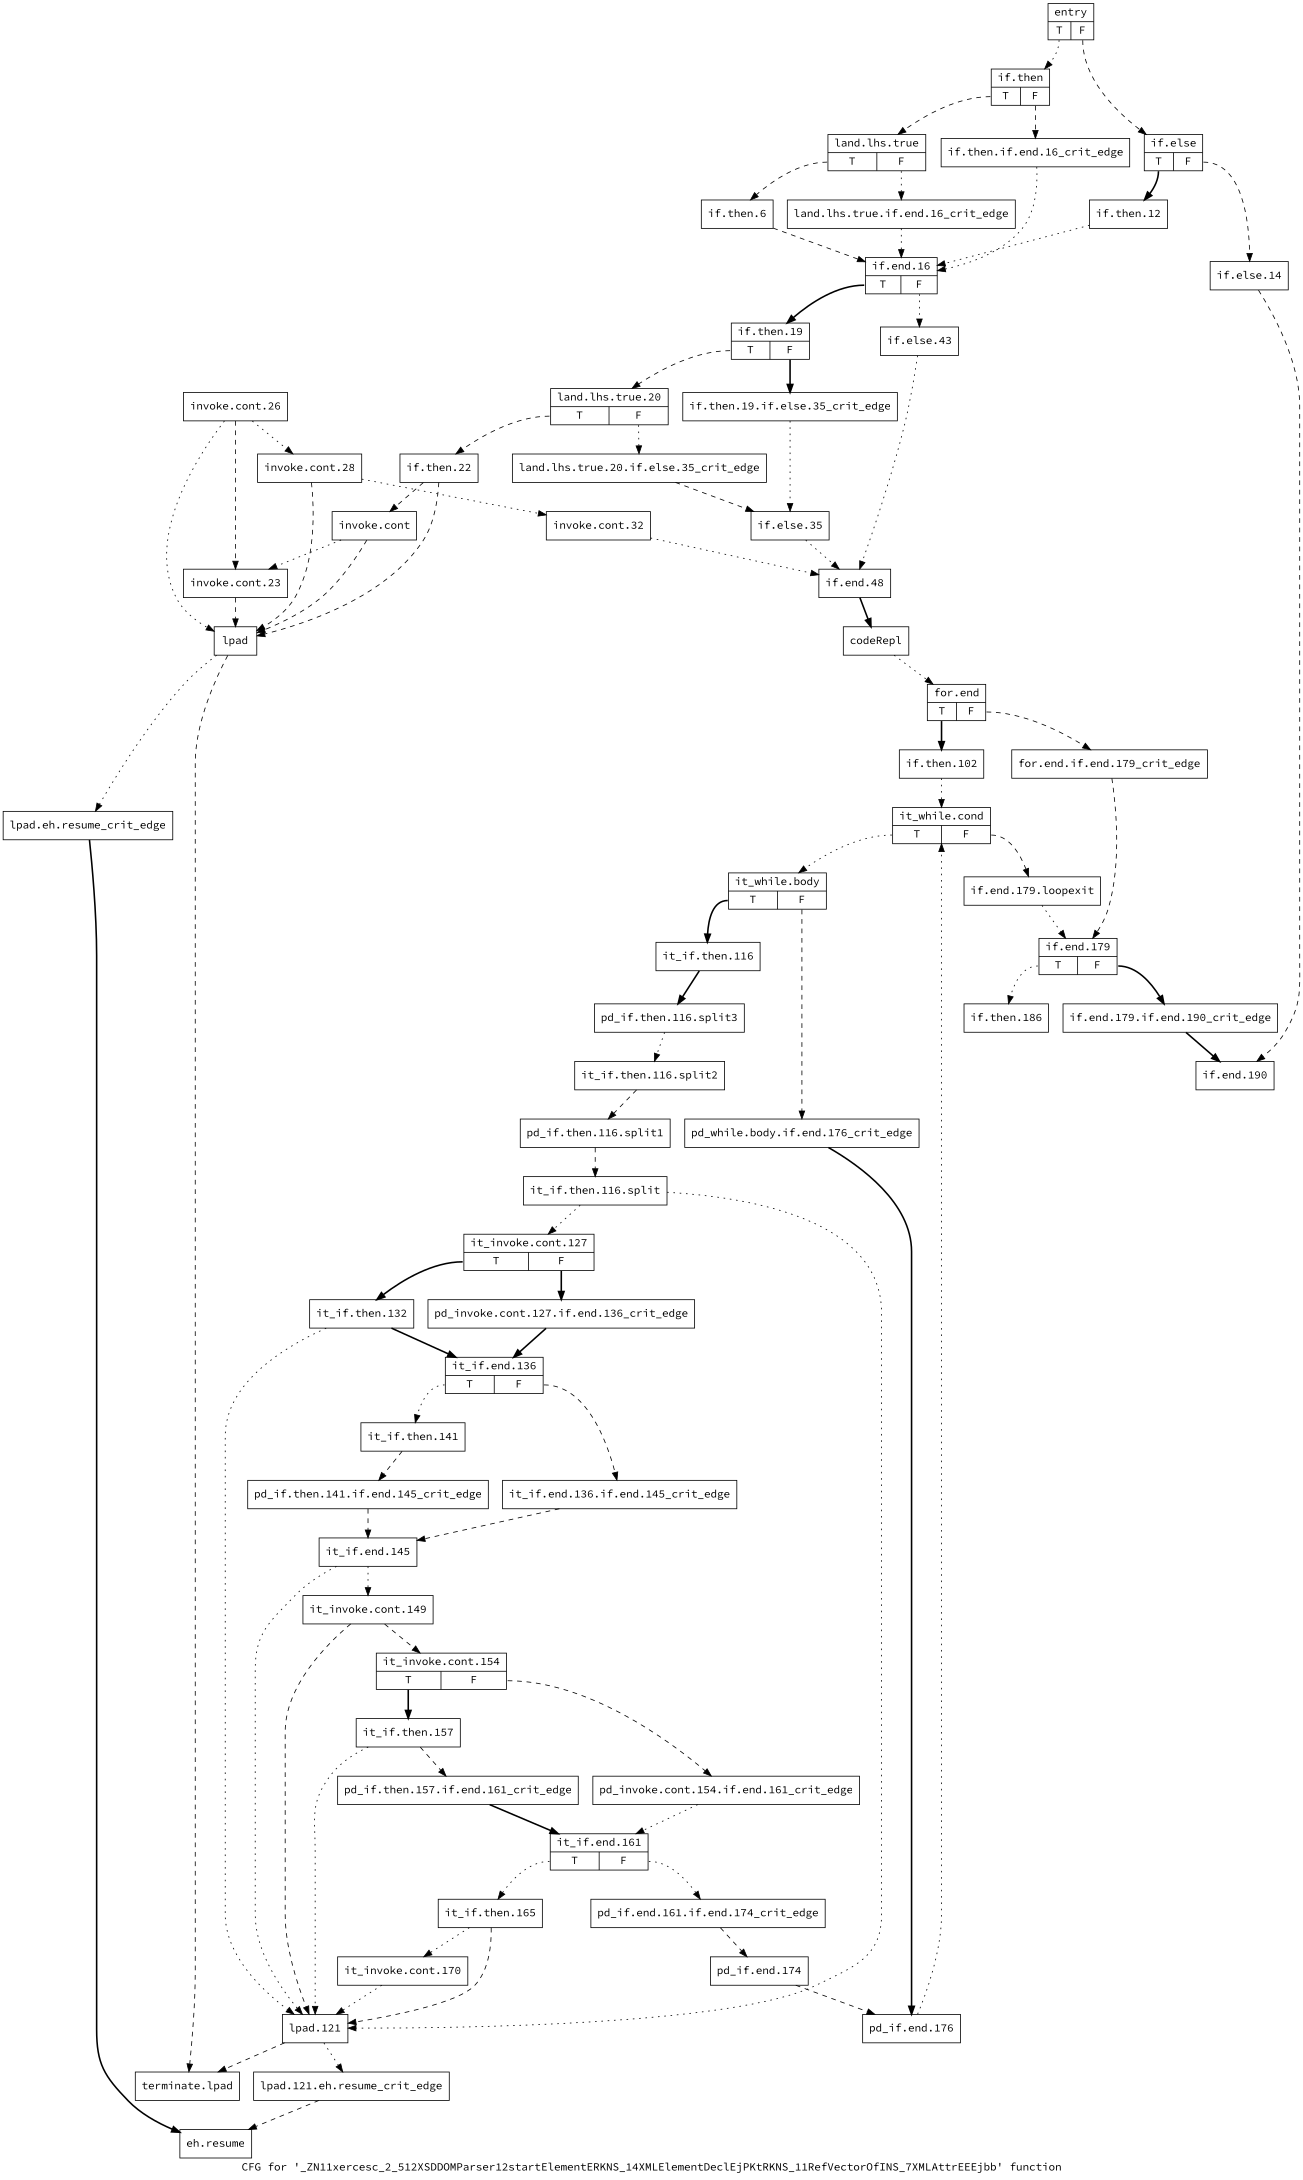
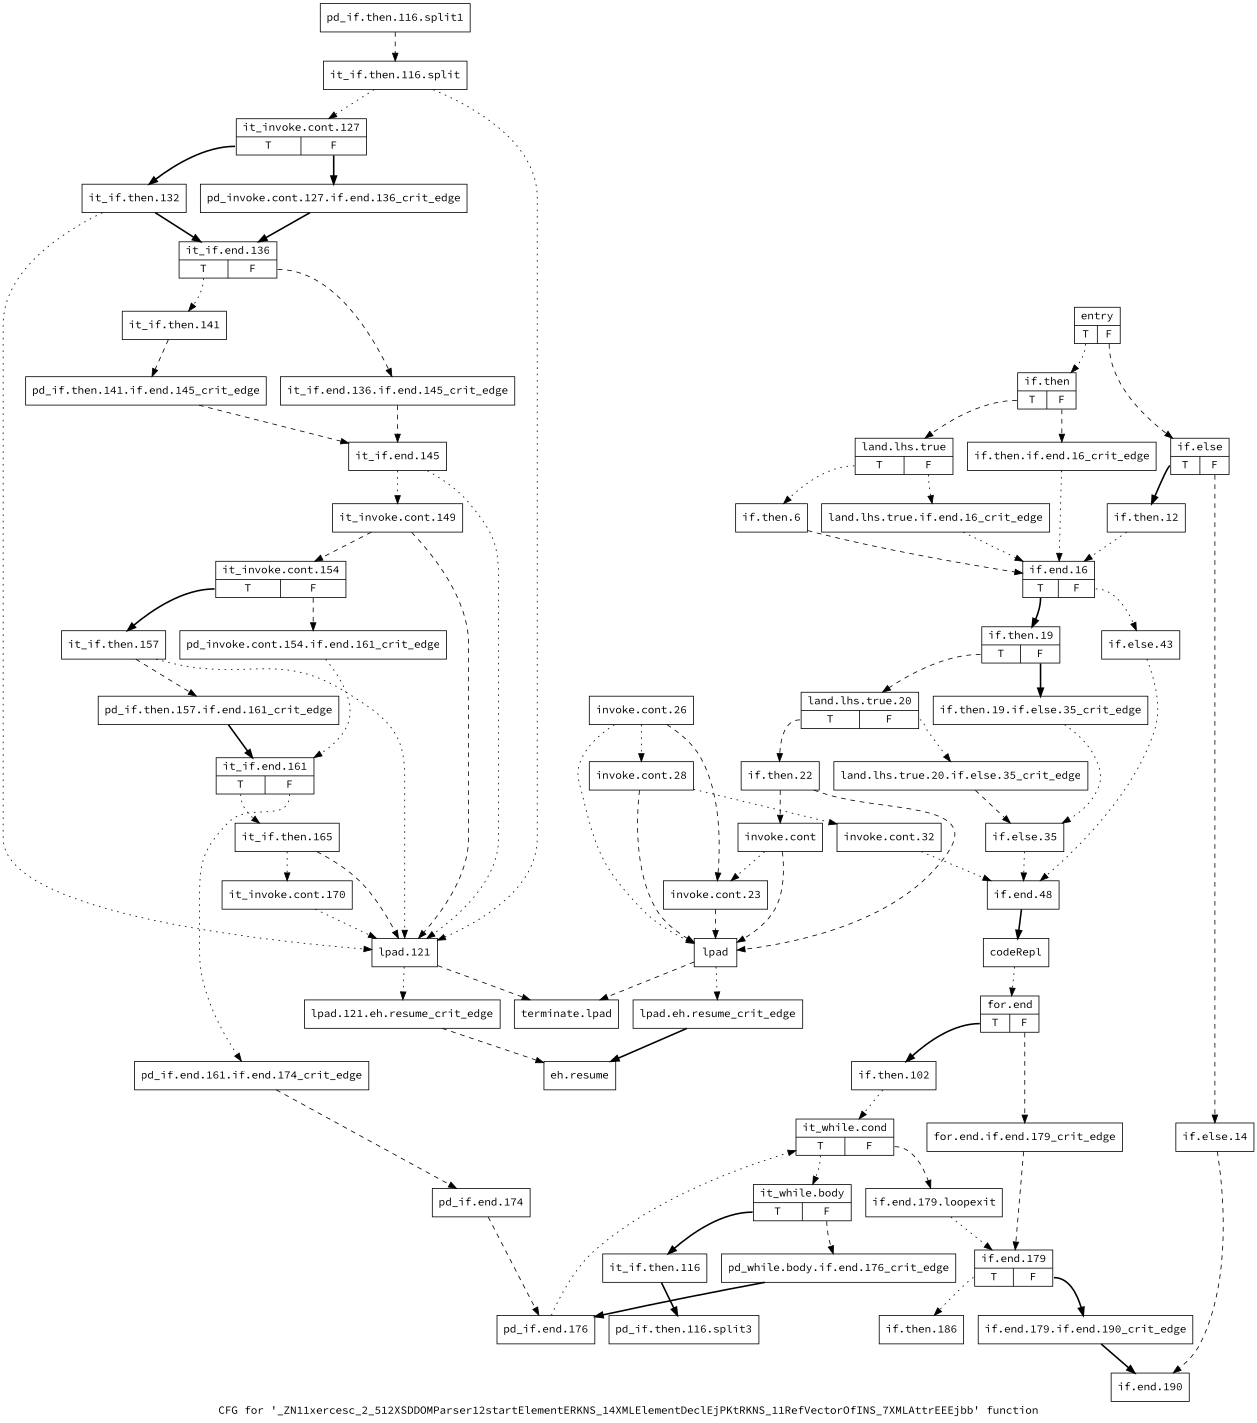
(789, 172) -> (819, 476)
(650, 1076) -> none
